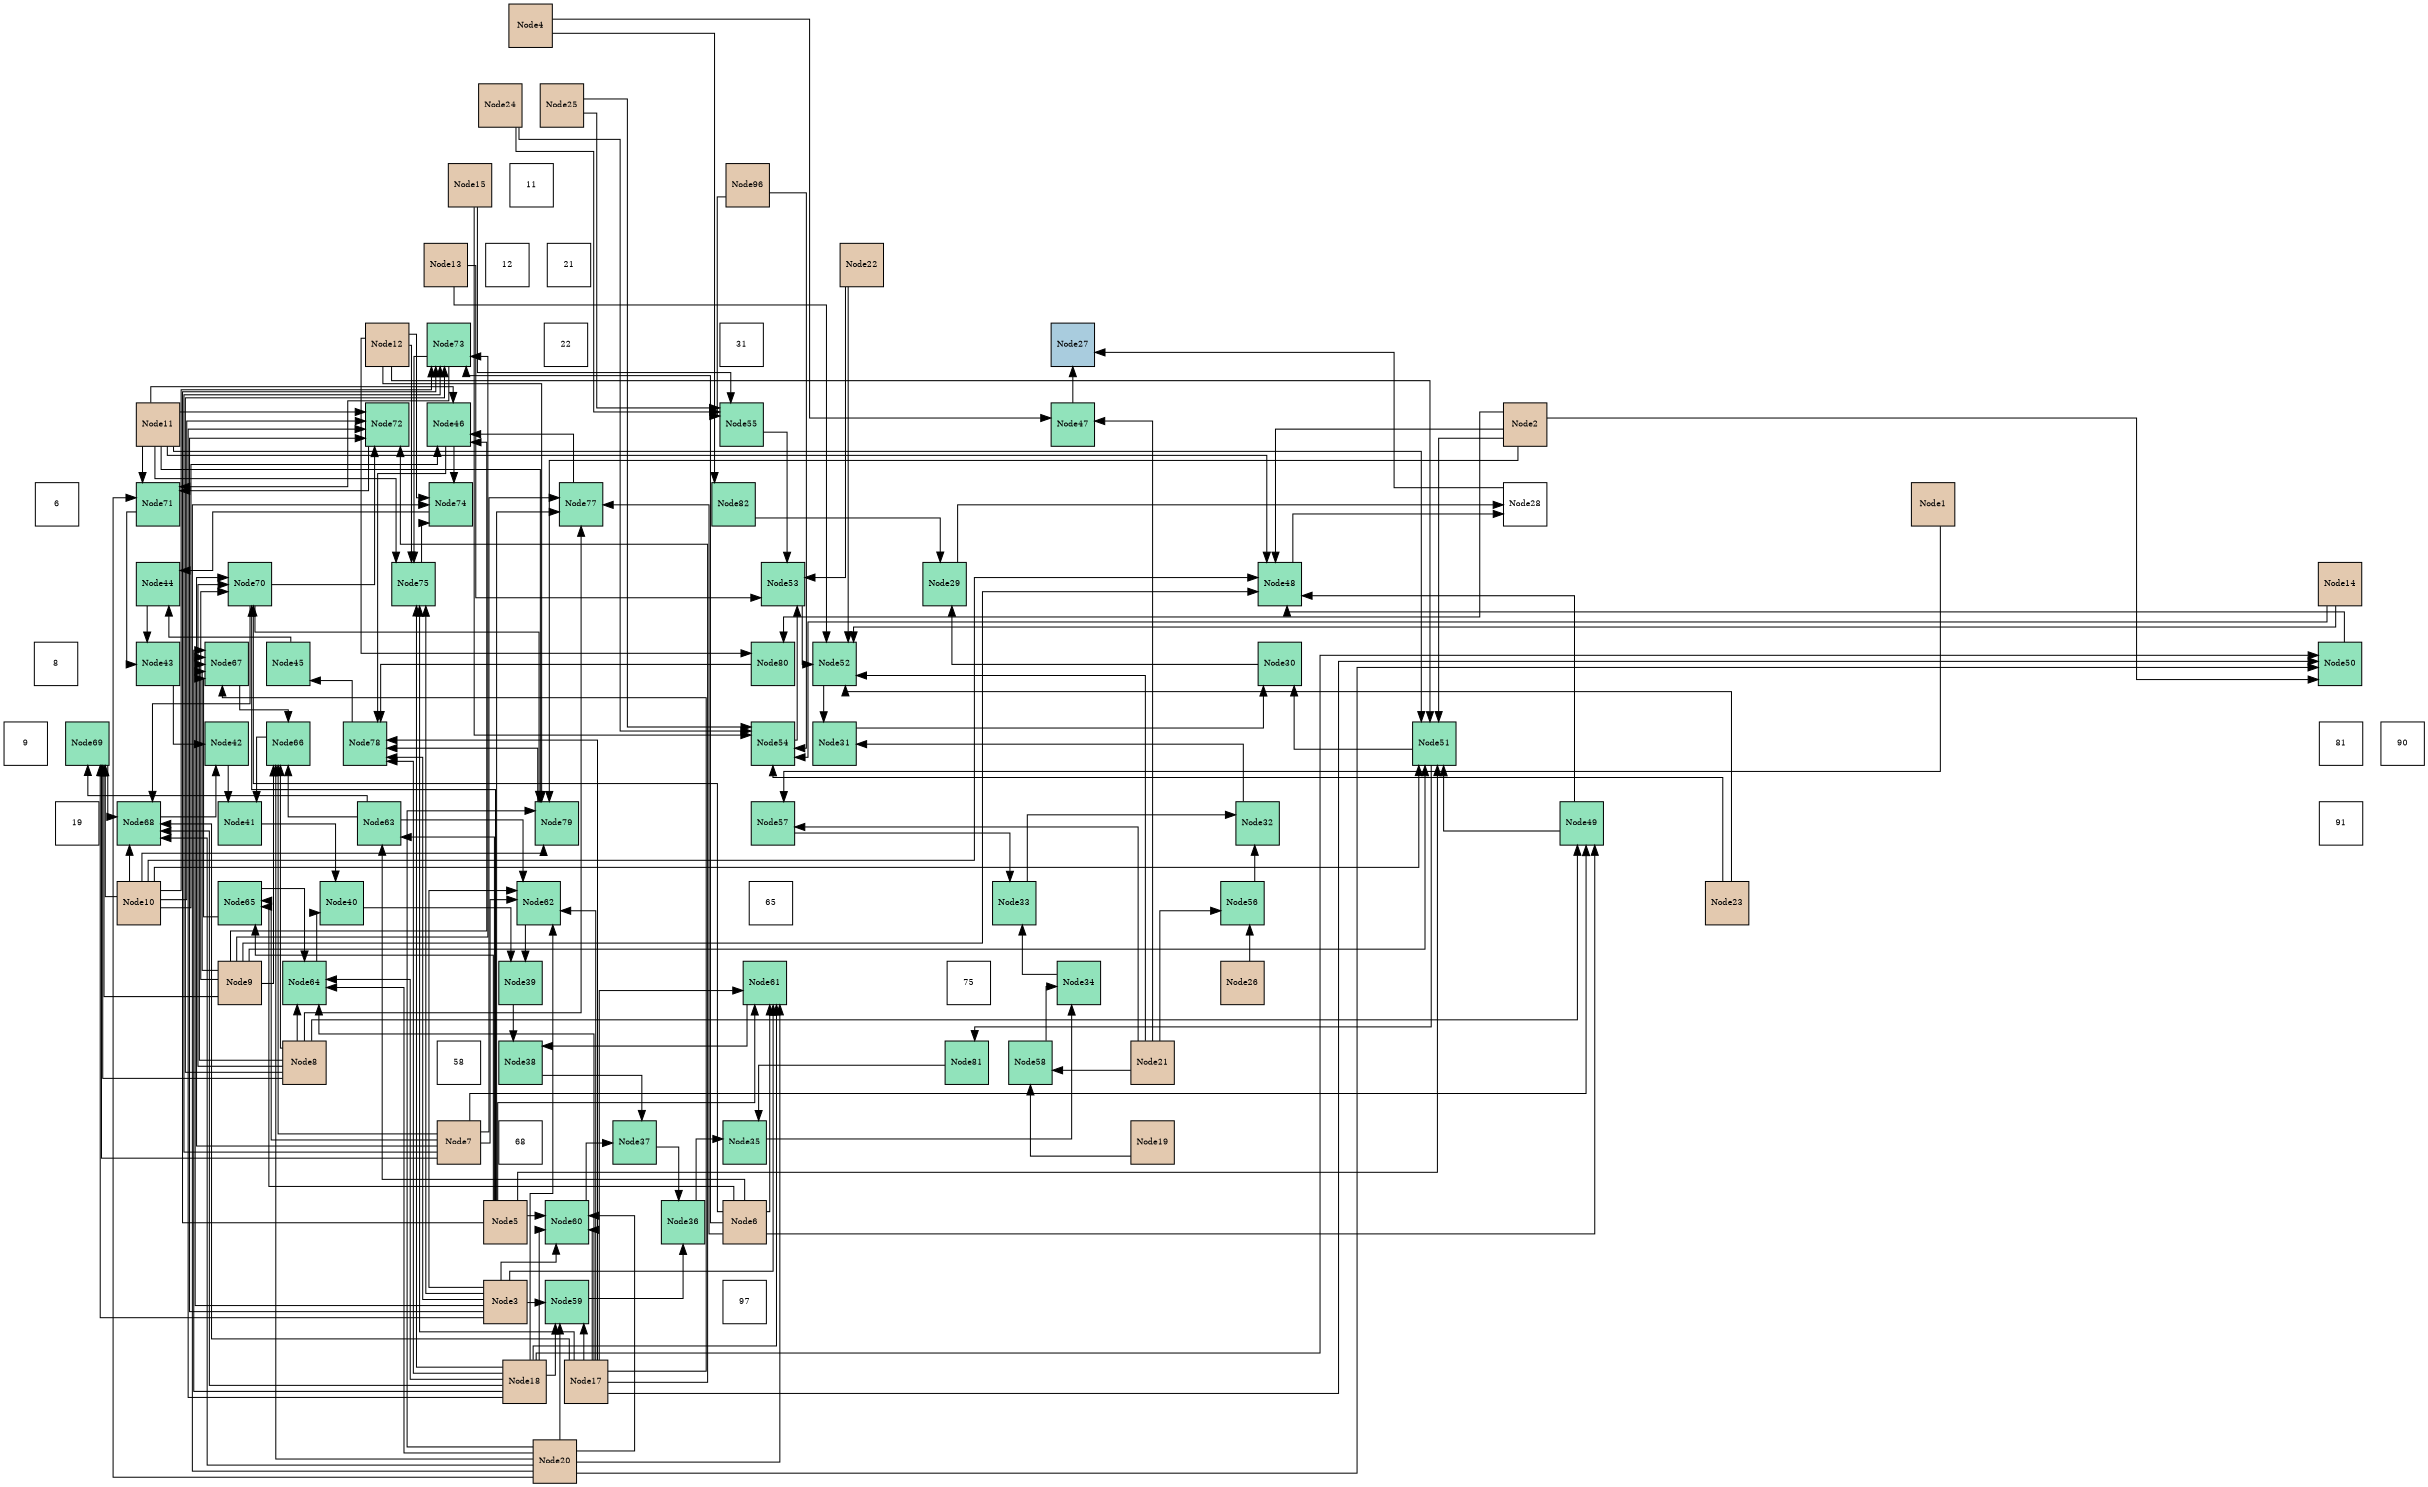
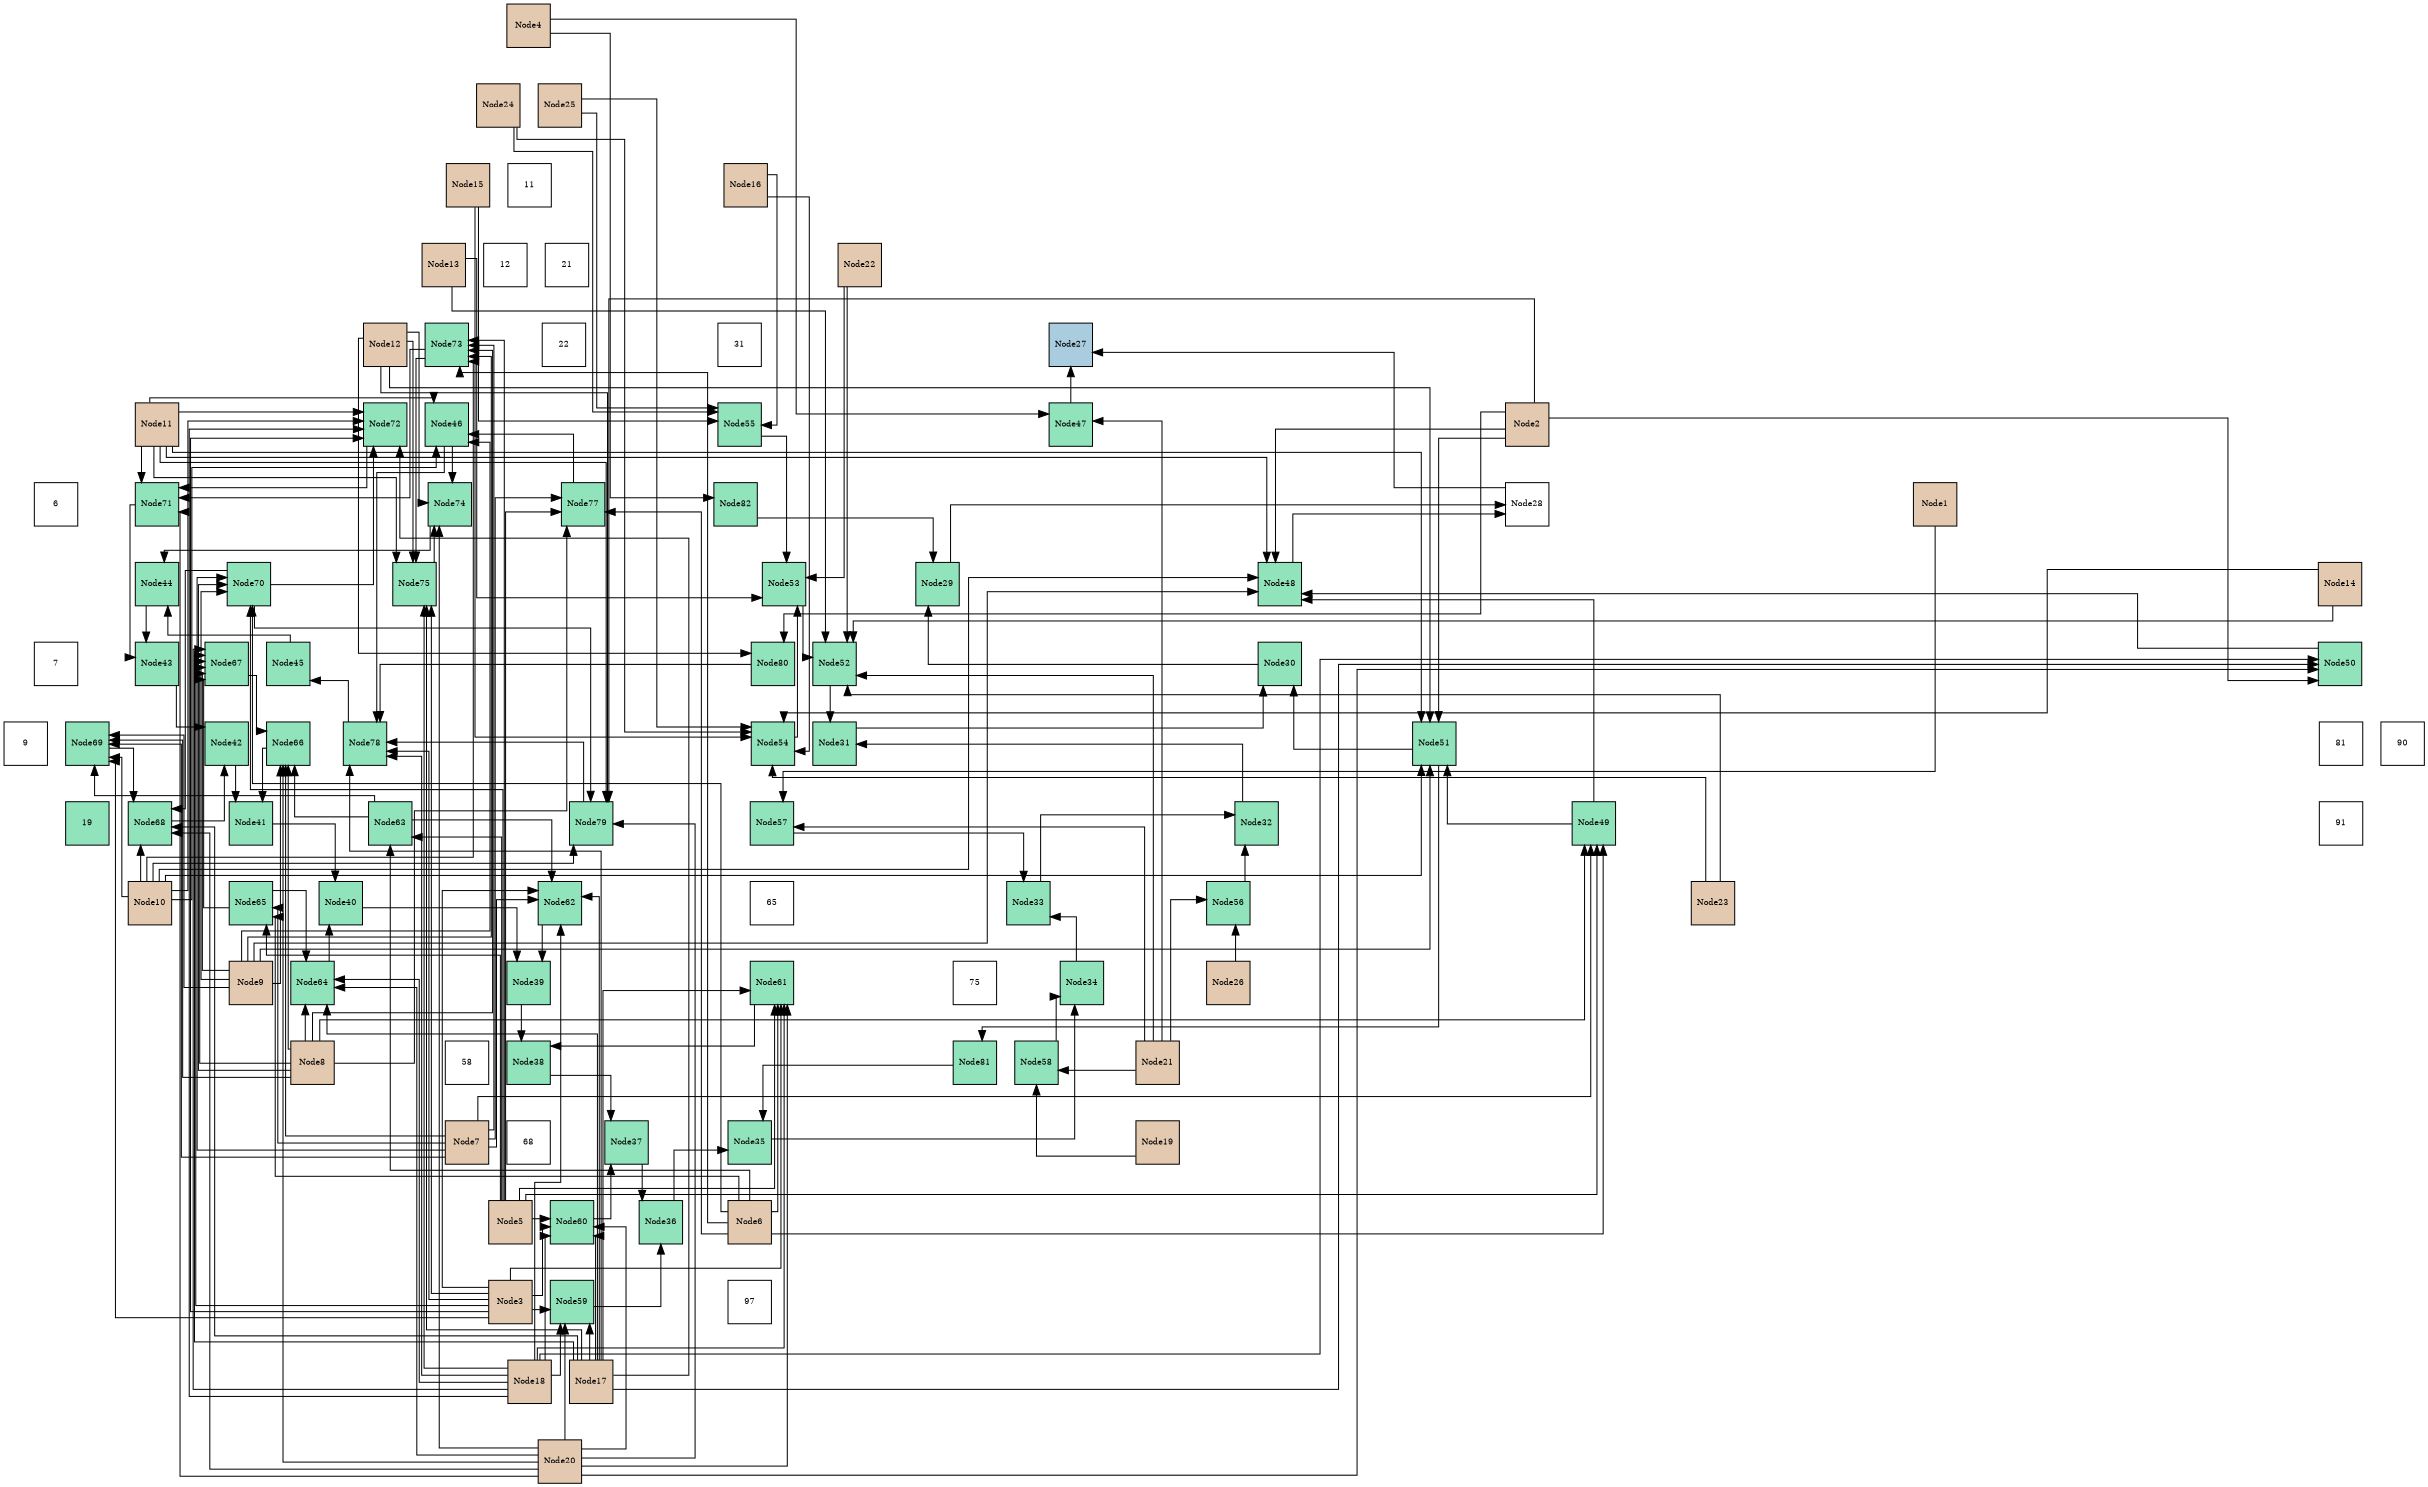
(748, 185) -> (746, 185)
(56, 664) -> (56, 664)
(77, 823) -> (87, 823)
(1162, 1172) -> (1228, 1195)
(214, 1385) -> none
